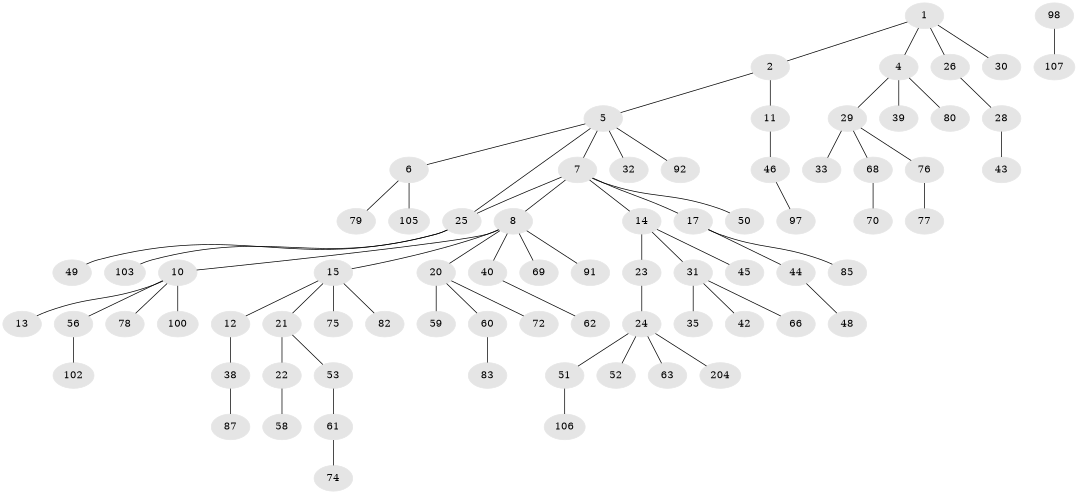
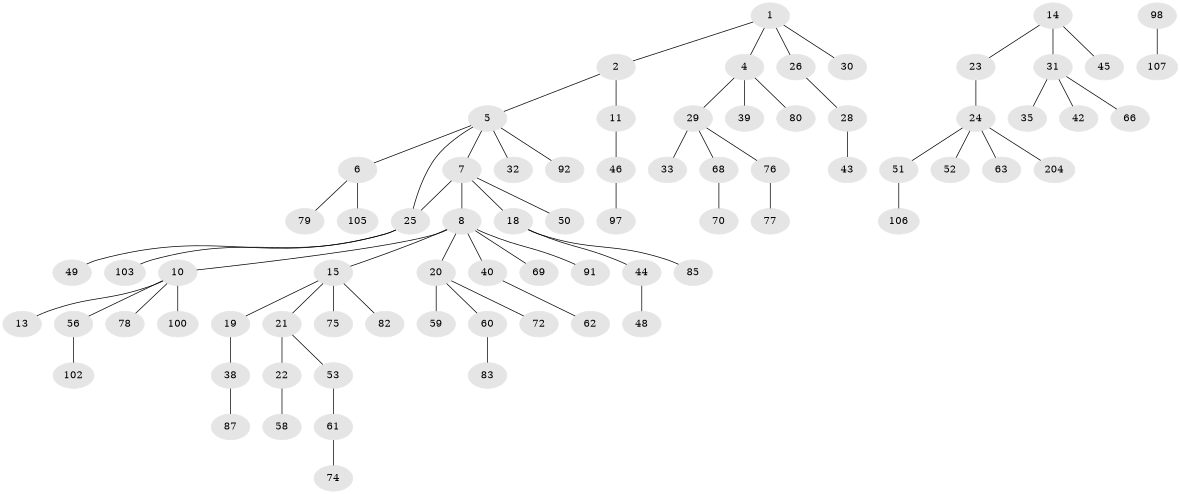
(610, 196) -> none
(693, 221) -> (513, 221)
(231, 324) -> (231, 324)
